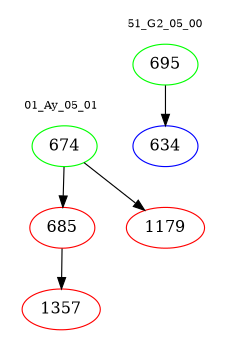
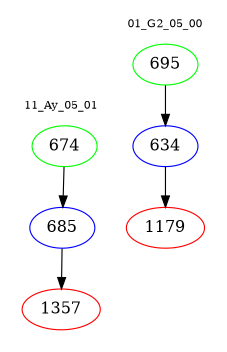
(165, 24) -> (165, 24)
(61, 106) -> (61, 106)
(101, 176) -> (165, 181)
(62, 228) -> (62, 228)
